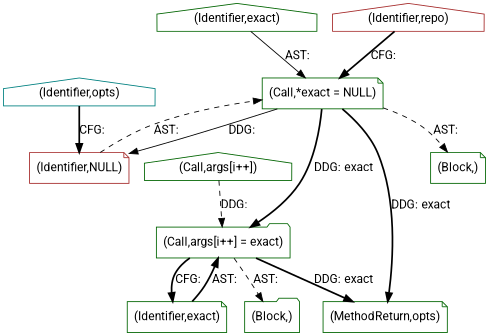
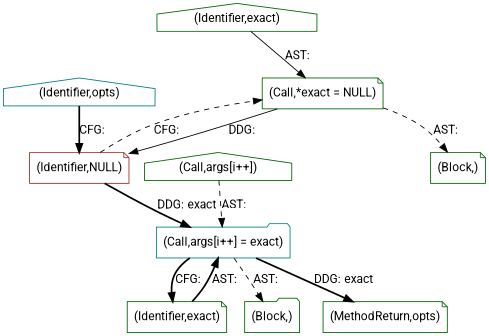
(408, 19) -> none
(168, 131) -> (168, 131)
(305, 174) -> (143, 204)
(389, 194) -> none
(236, 205) -> (236, 205)
(223, 243) -> (223, 243)
